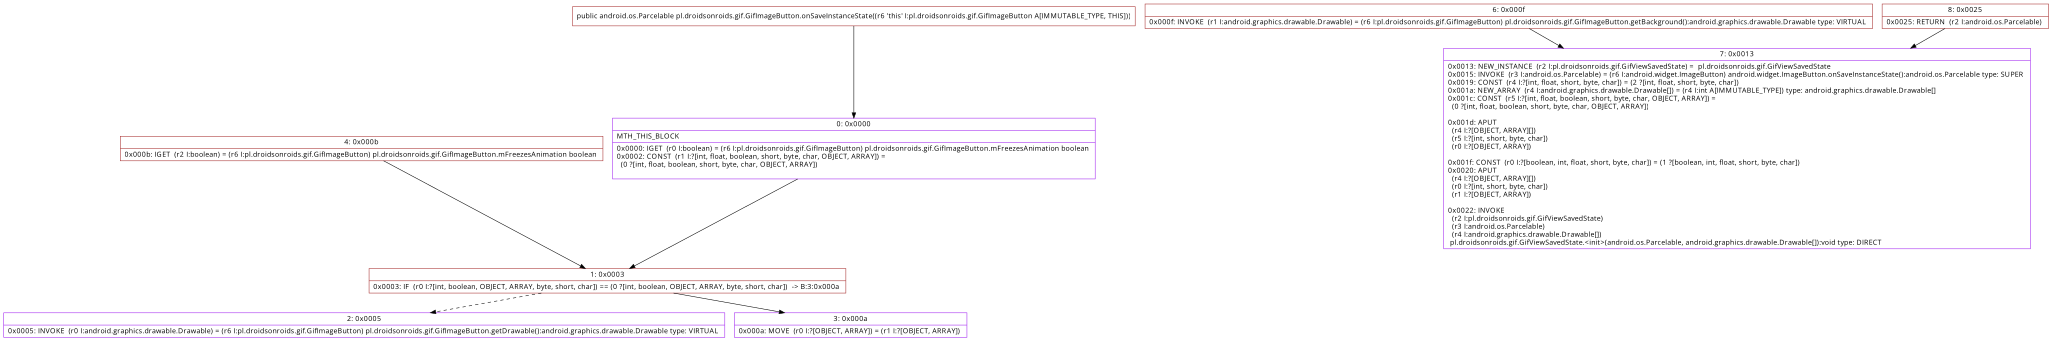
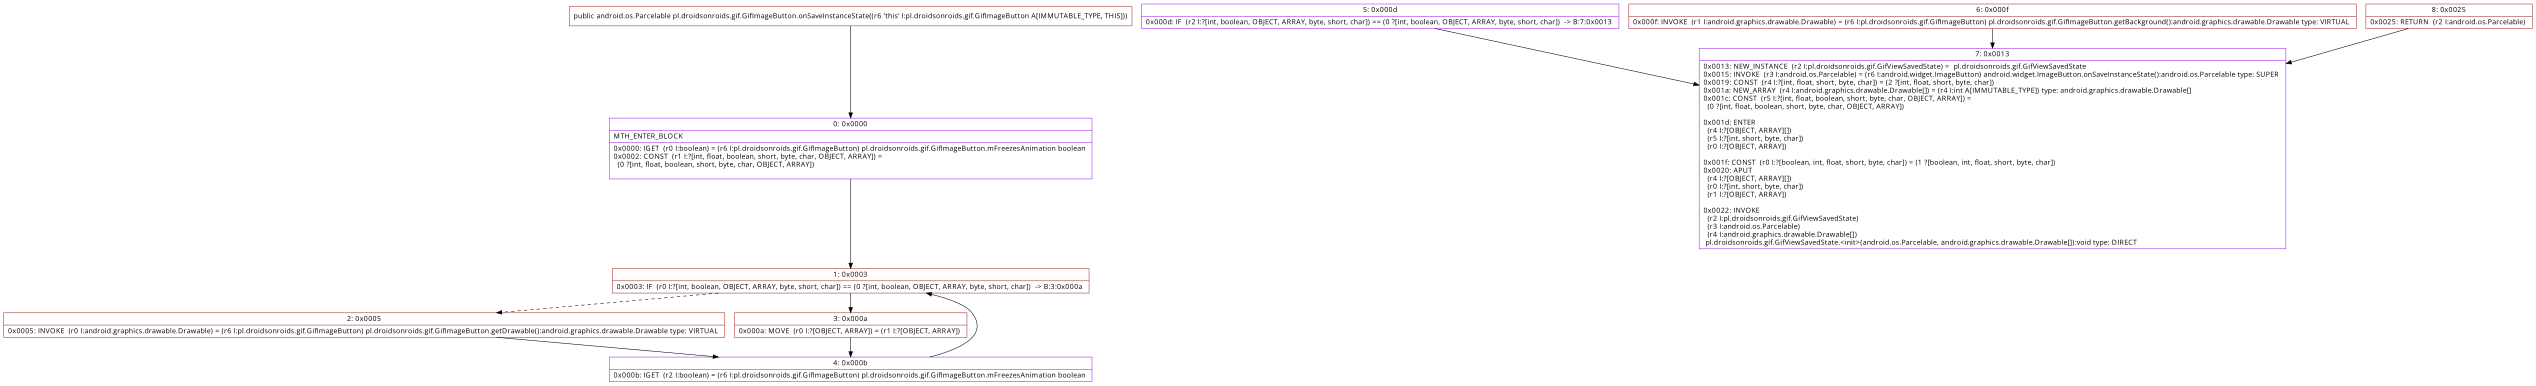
none -> (1380, 16)
(1475, 122) -> (1732, 122)
(648, 136) -> (648, 136)
(362, 149) -> (851, 369)
(364, 325) -> (364, 325)
(851, 325) -> (851, 325)
none -> (851, 345)
none -> (605, 347)
